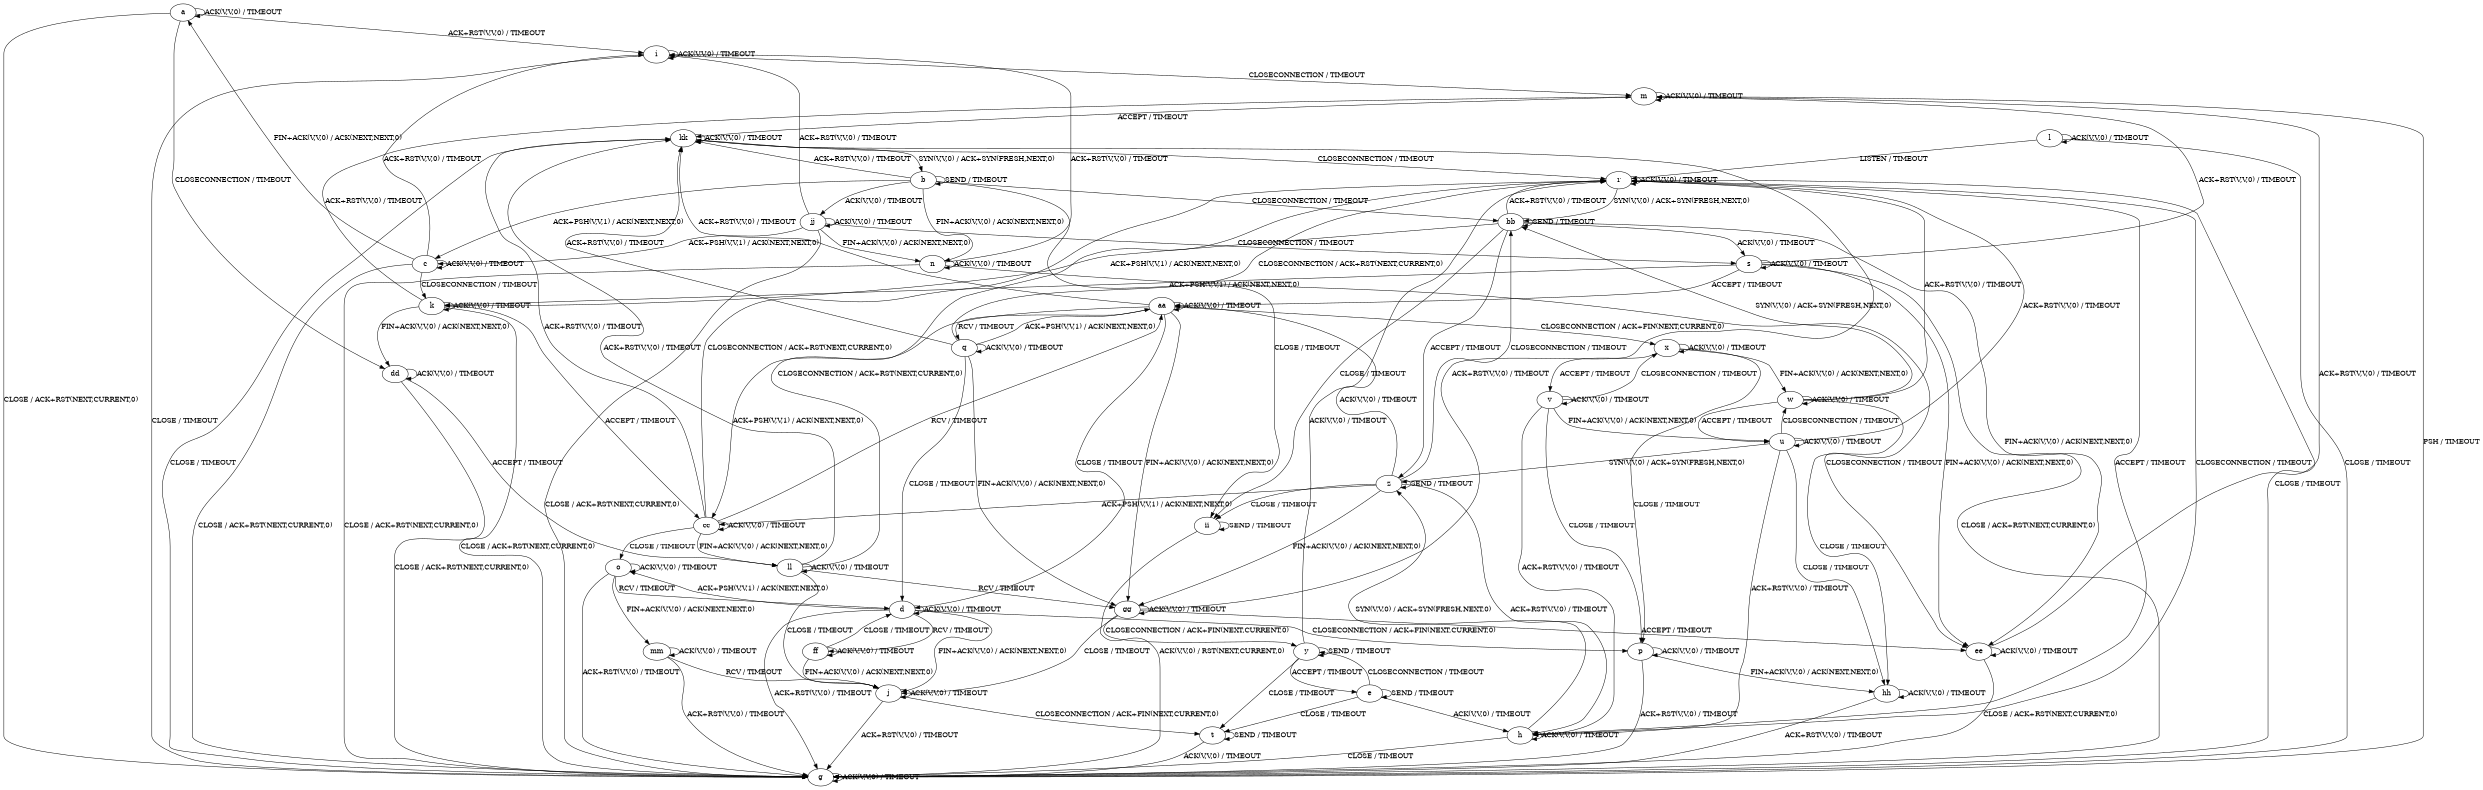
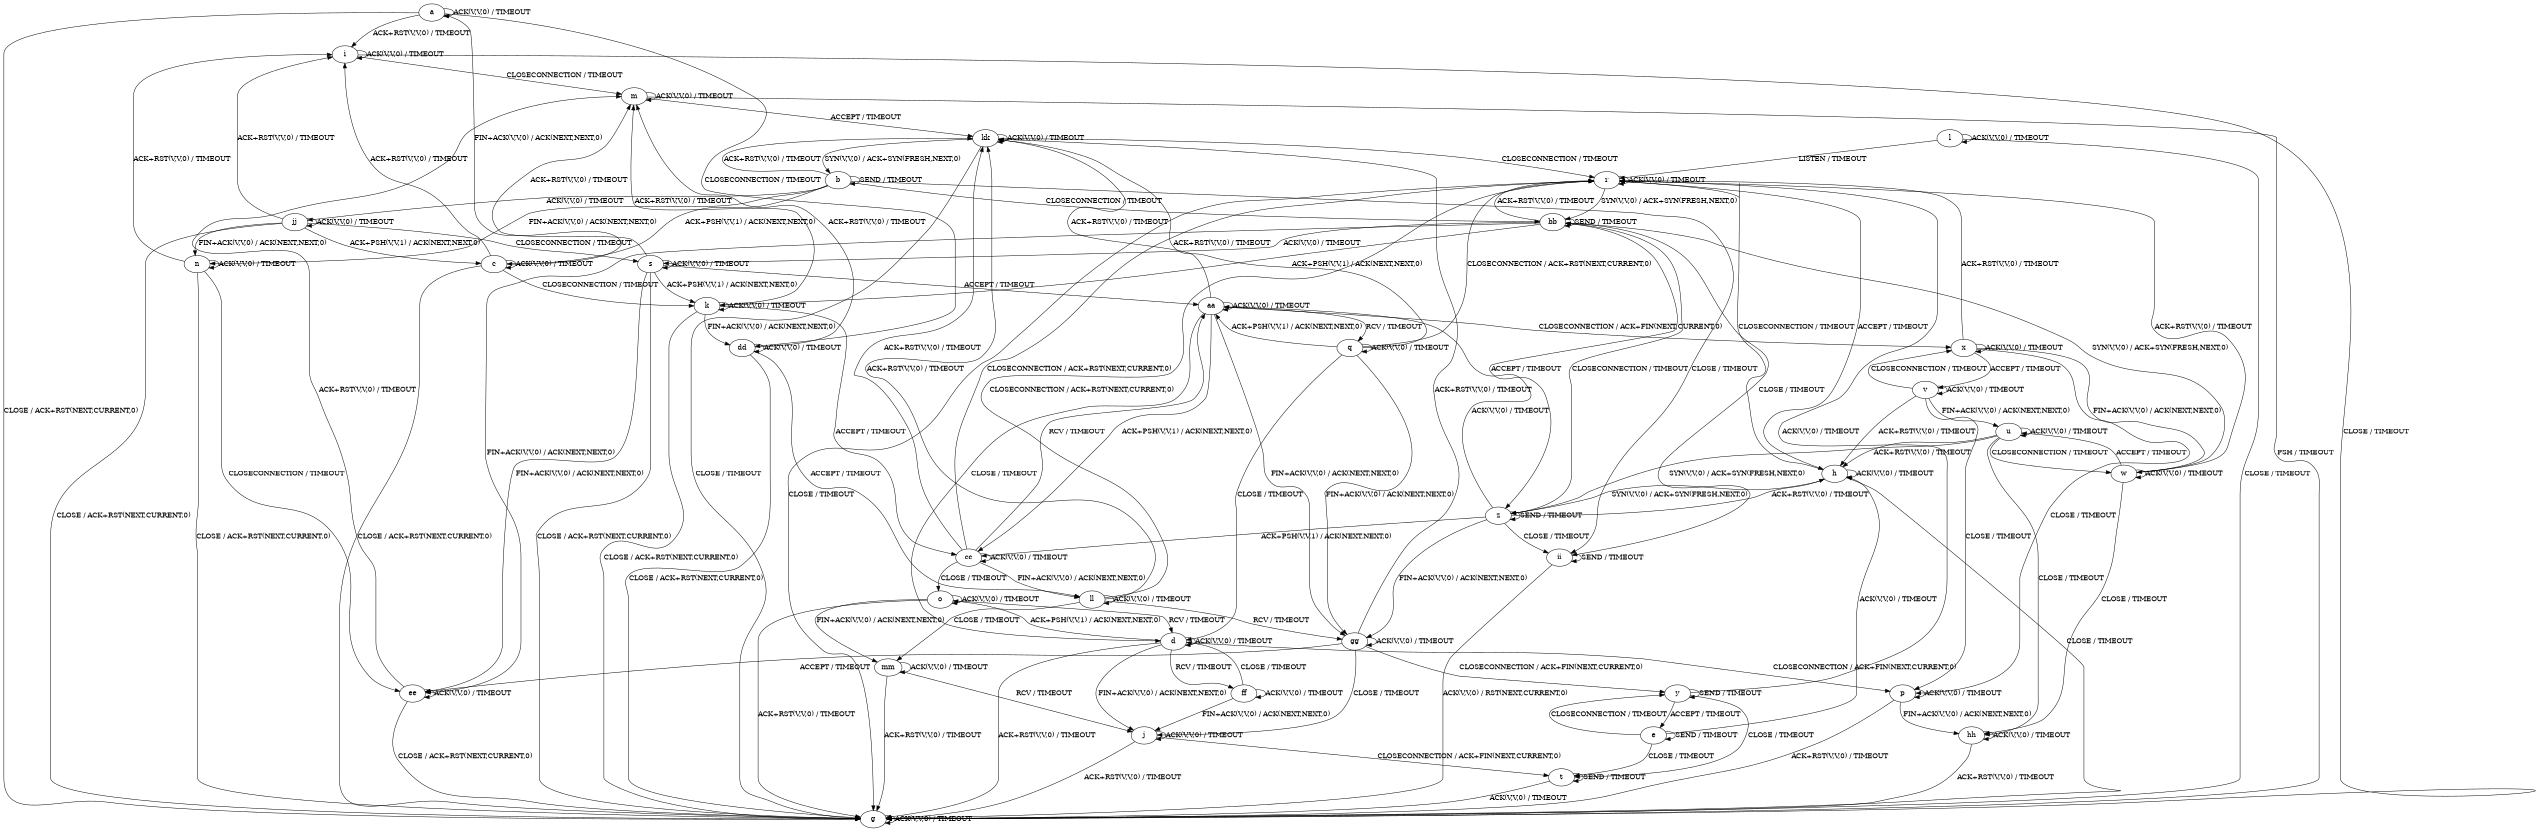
none -> (809, 213)
(1986, 241) -> (1801, 184)
(785, 653) -> (983, 609)
